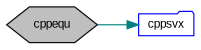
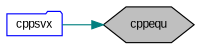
(112, 25) -> (77, 25)
